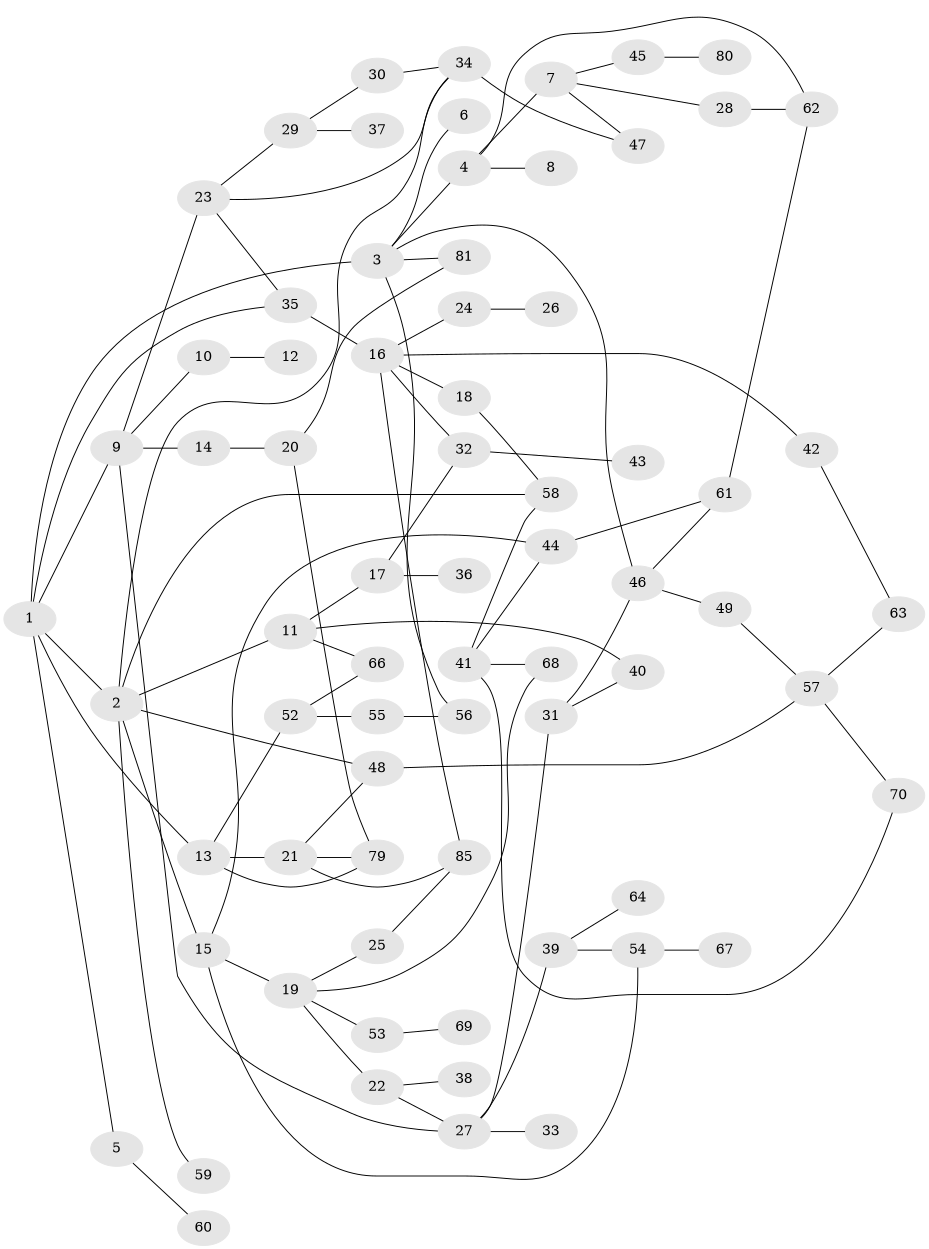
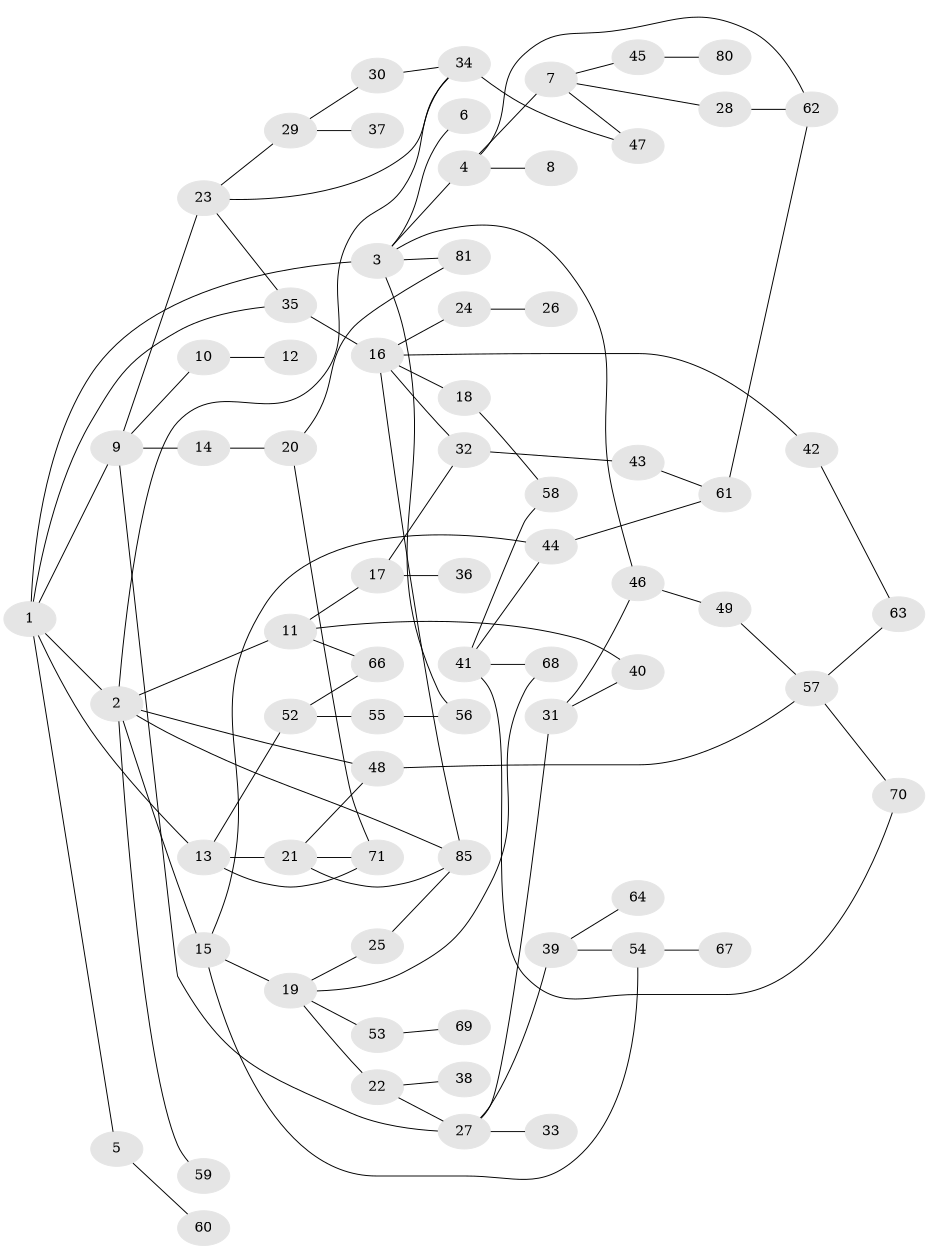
(272, 498) -> (288, 786)
(682, 539) -> (682, 479)
(377, 857) -> (377, 857)
